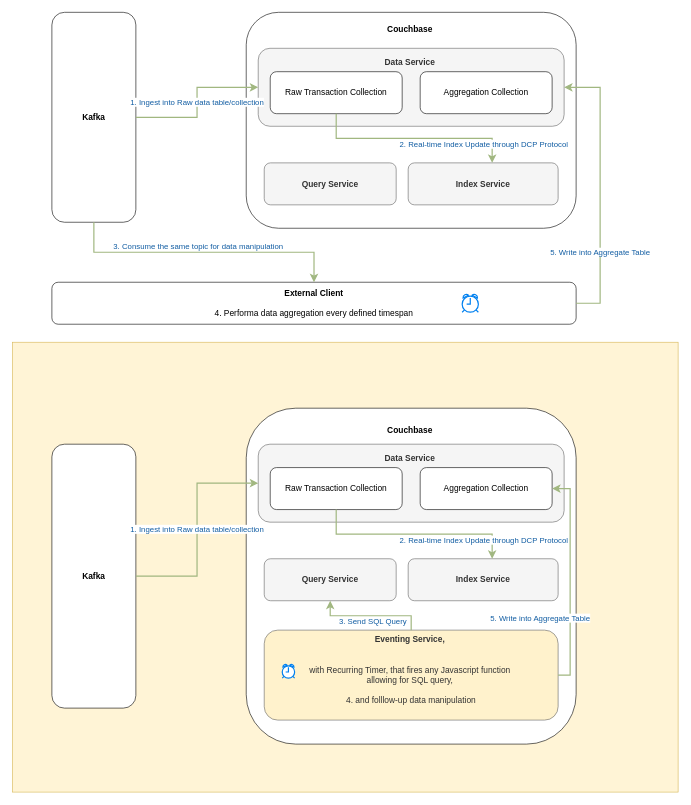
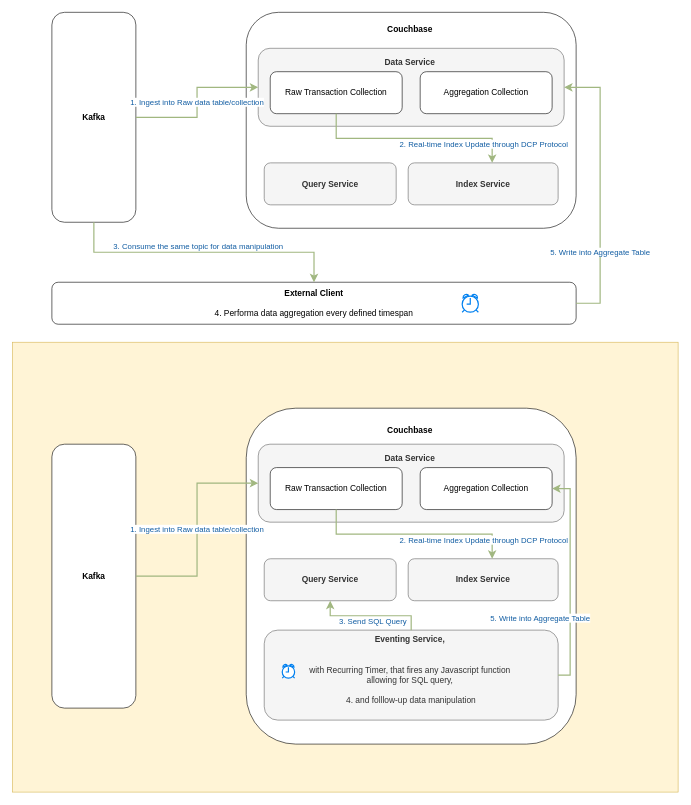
(411, 675) -> (411, 675)
